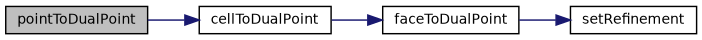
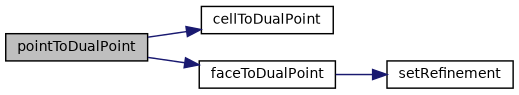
(350, 20) -> (166, 60)
